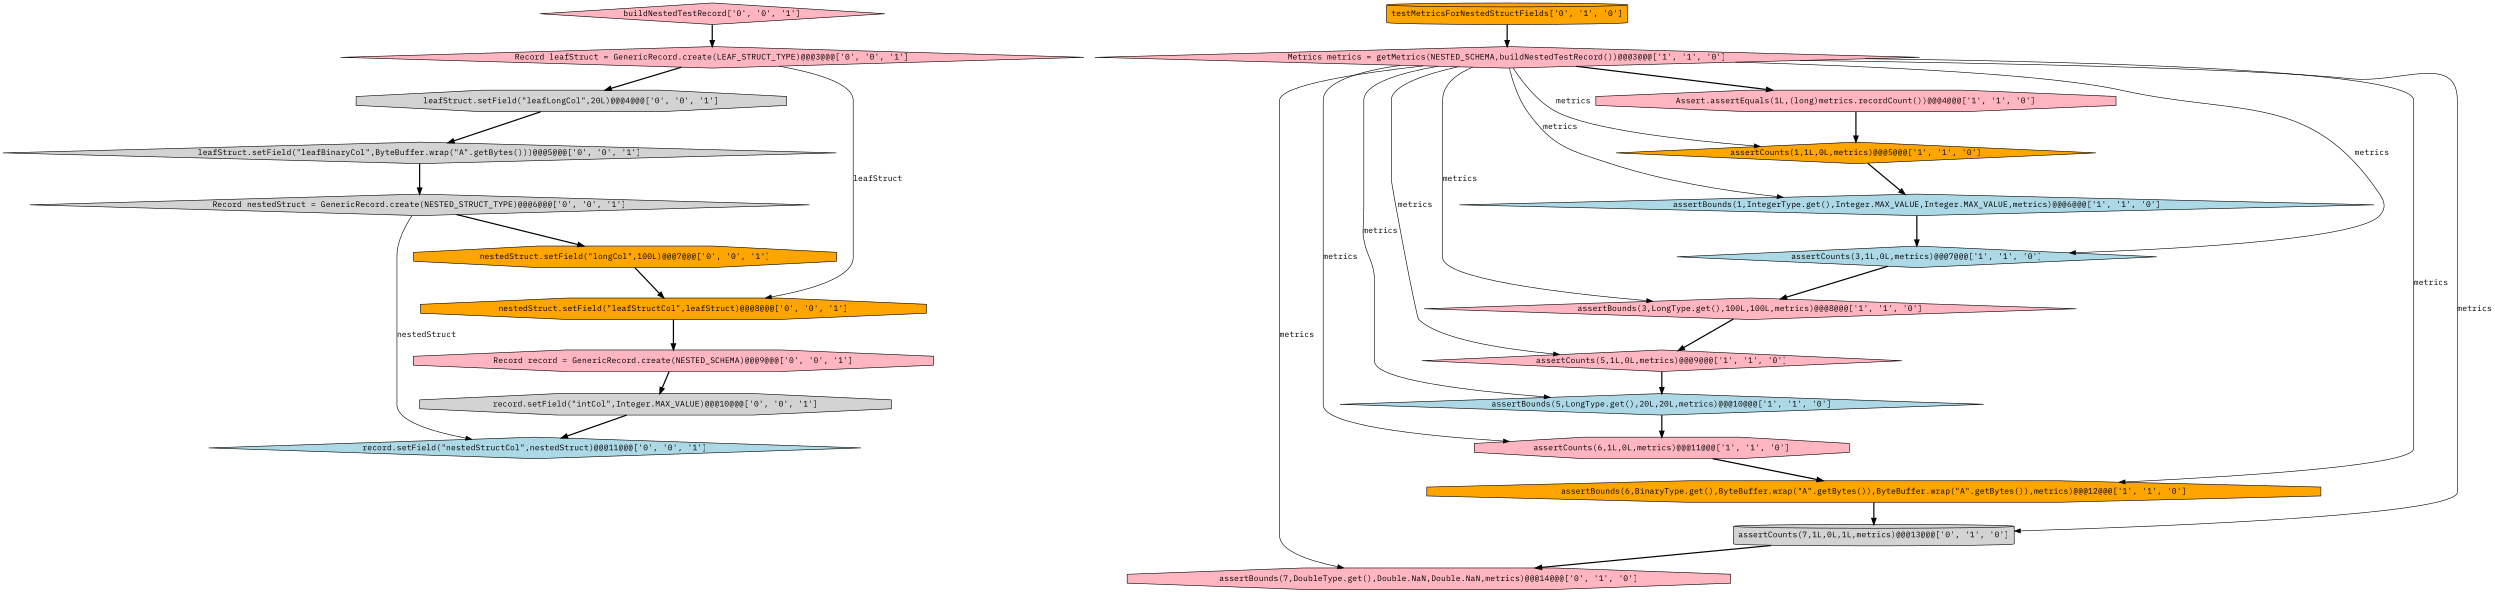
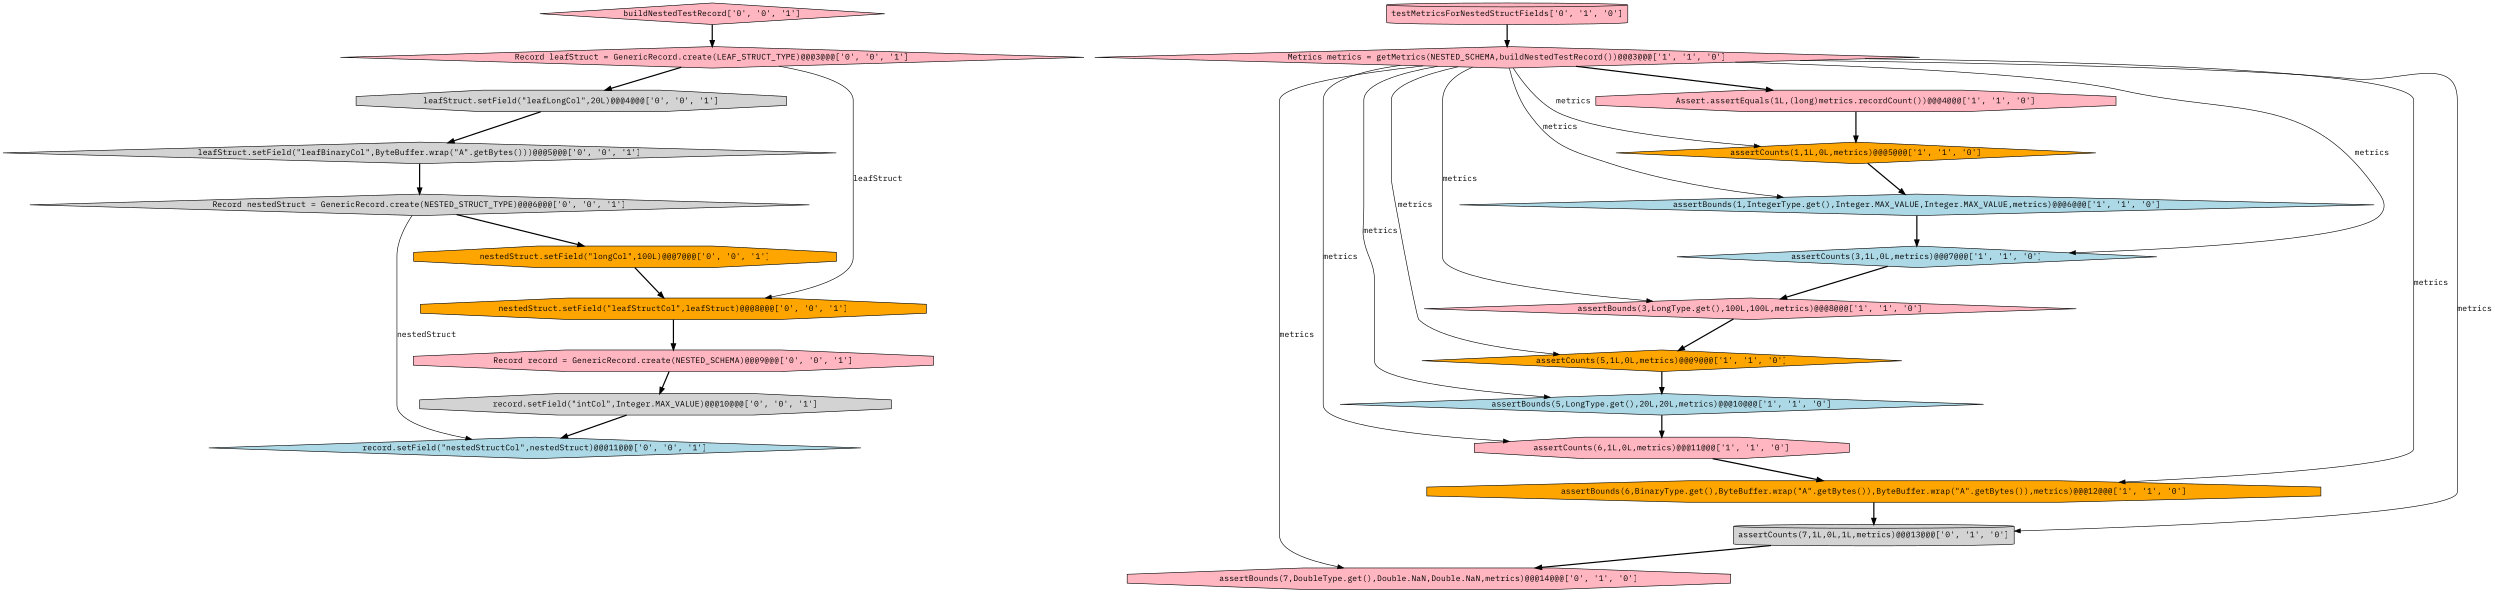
(1507, 14) -> (1507, 14)
(1662, 361) -> (1662, 361)
